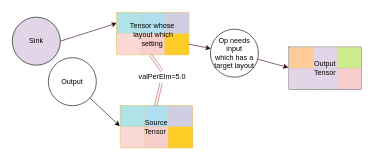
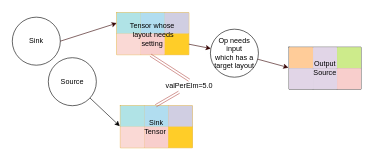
(153, 35) -> (153, 35)
(36, 41) -> (36, 41)
(325, 68) -> (325, 68)
(162, 77) -> (189, 86)
(72, 82) -> (72, 82)
(156, 127) -> (156, 127)
